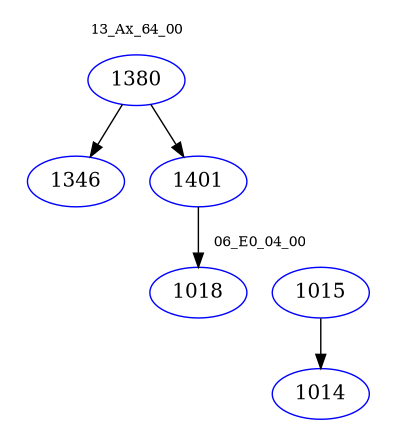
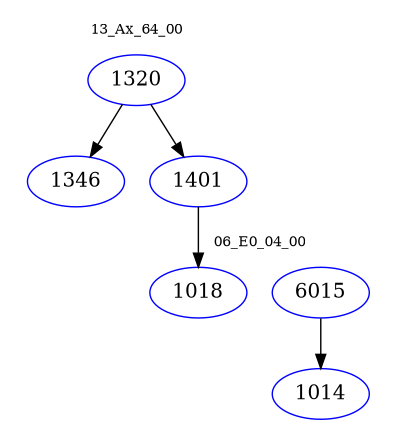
(136, 80) -> (136, 80)
(321, 293) -> (321, 293)
